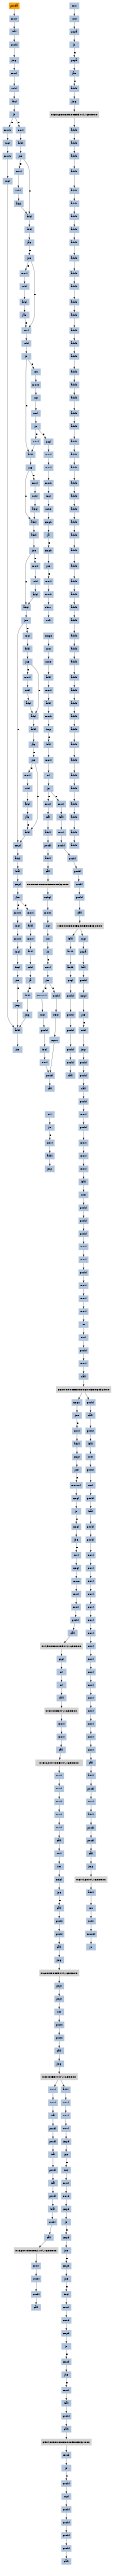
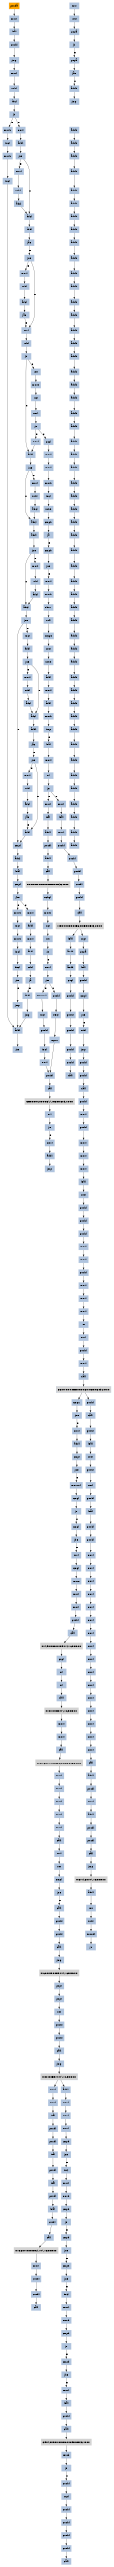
(74, 115) -> none
none -> (49, 627)
none -> (50, 1102)
(59, 1763) -> (59, 1763)
